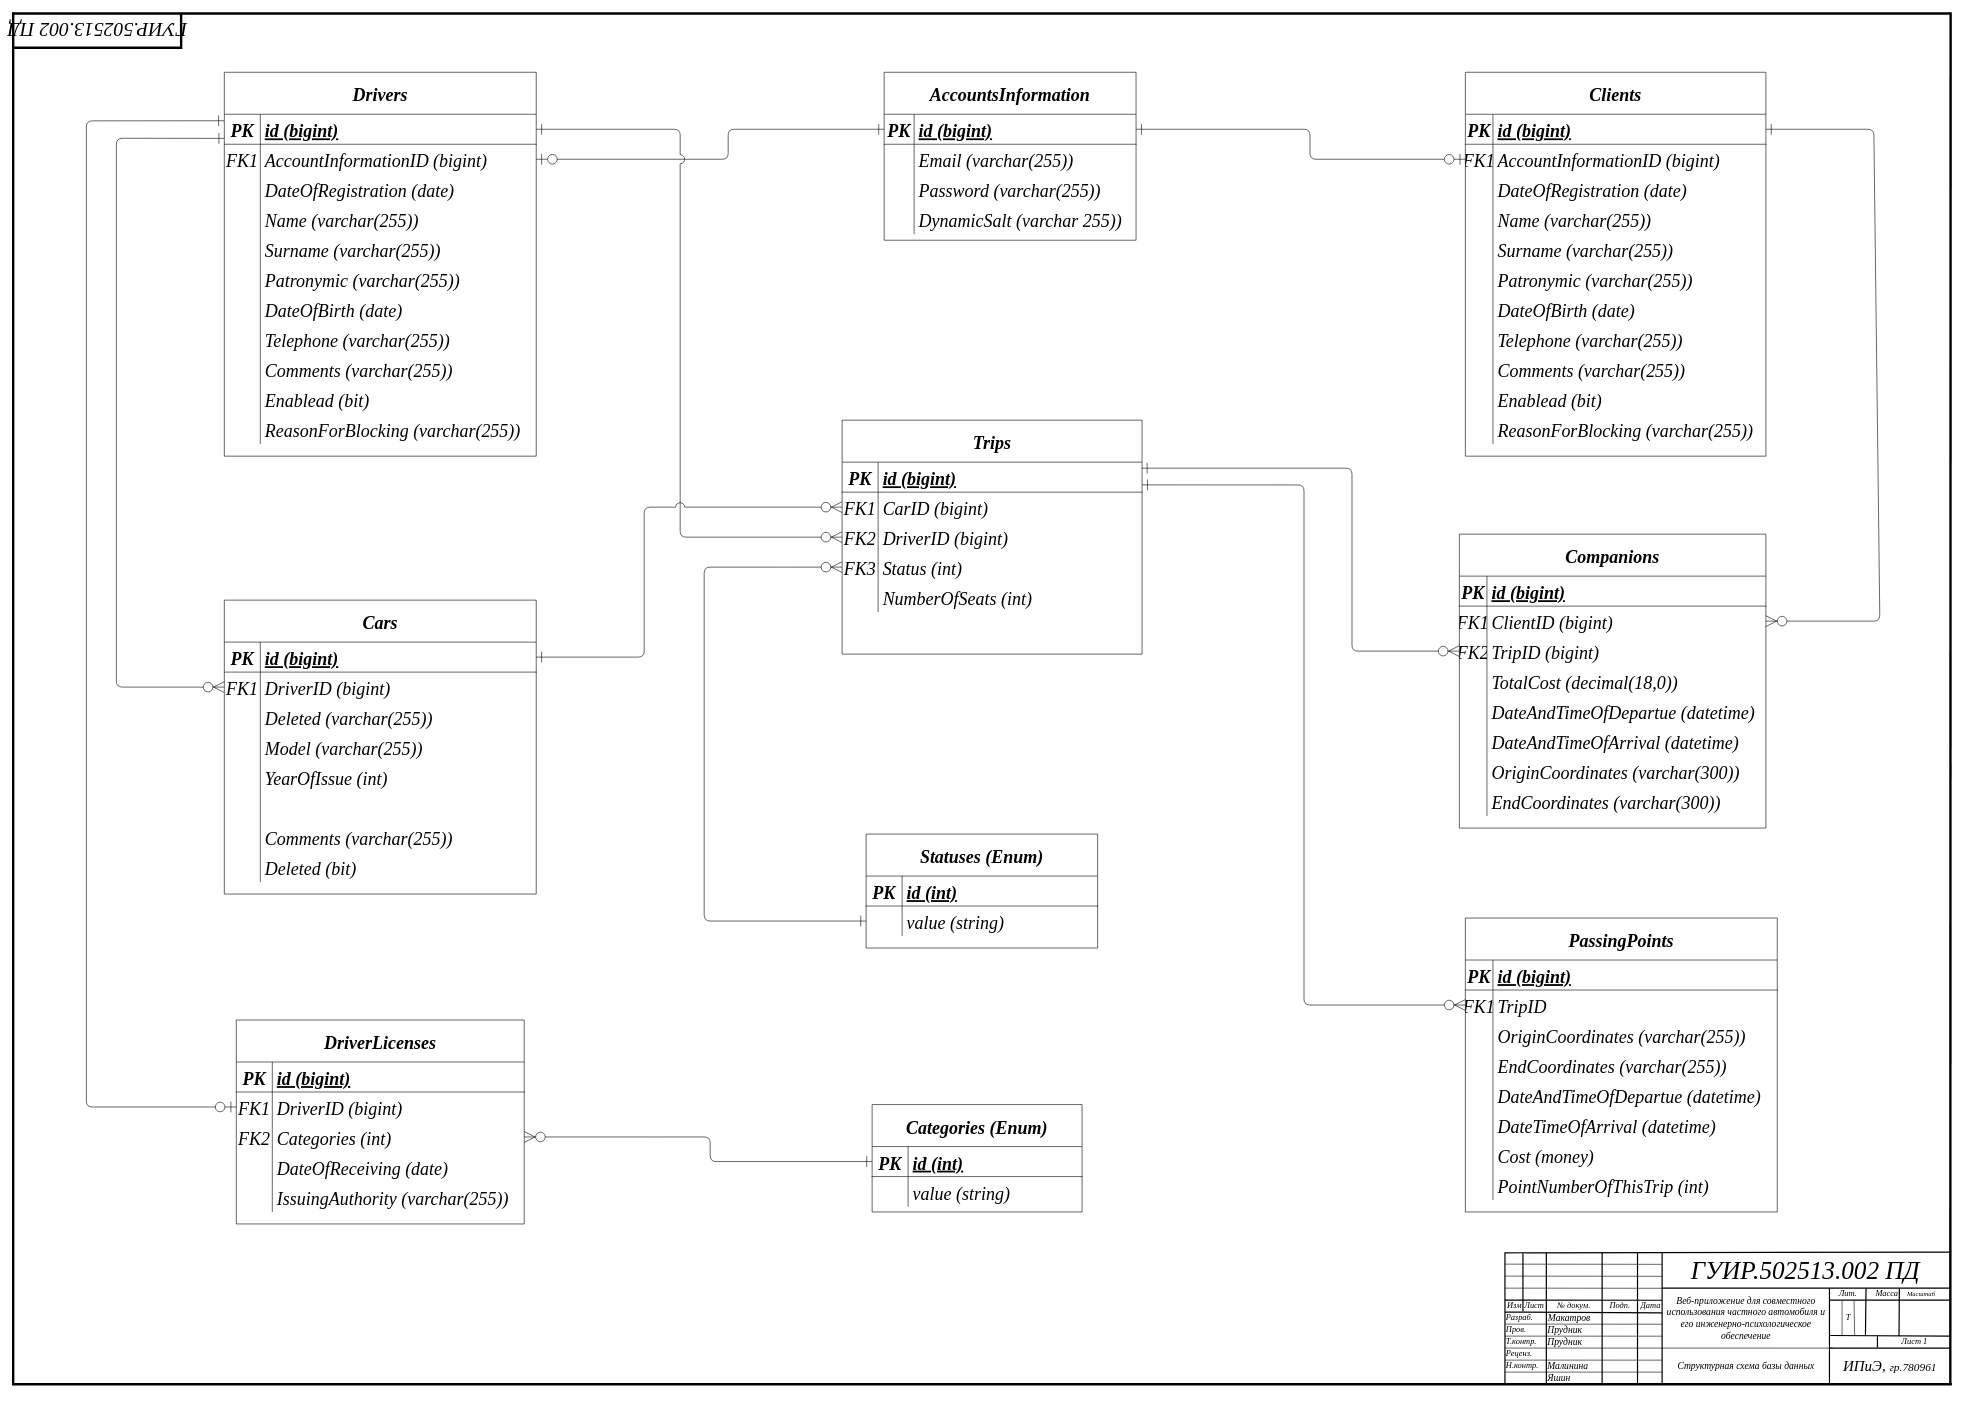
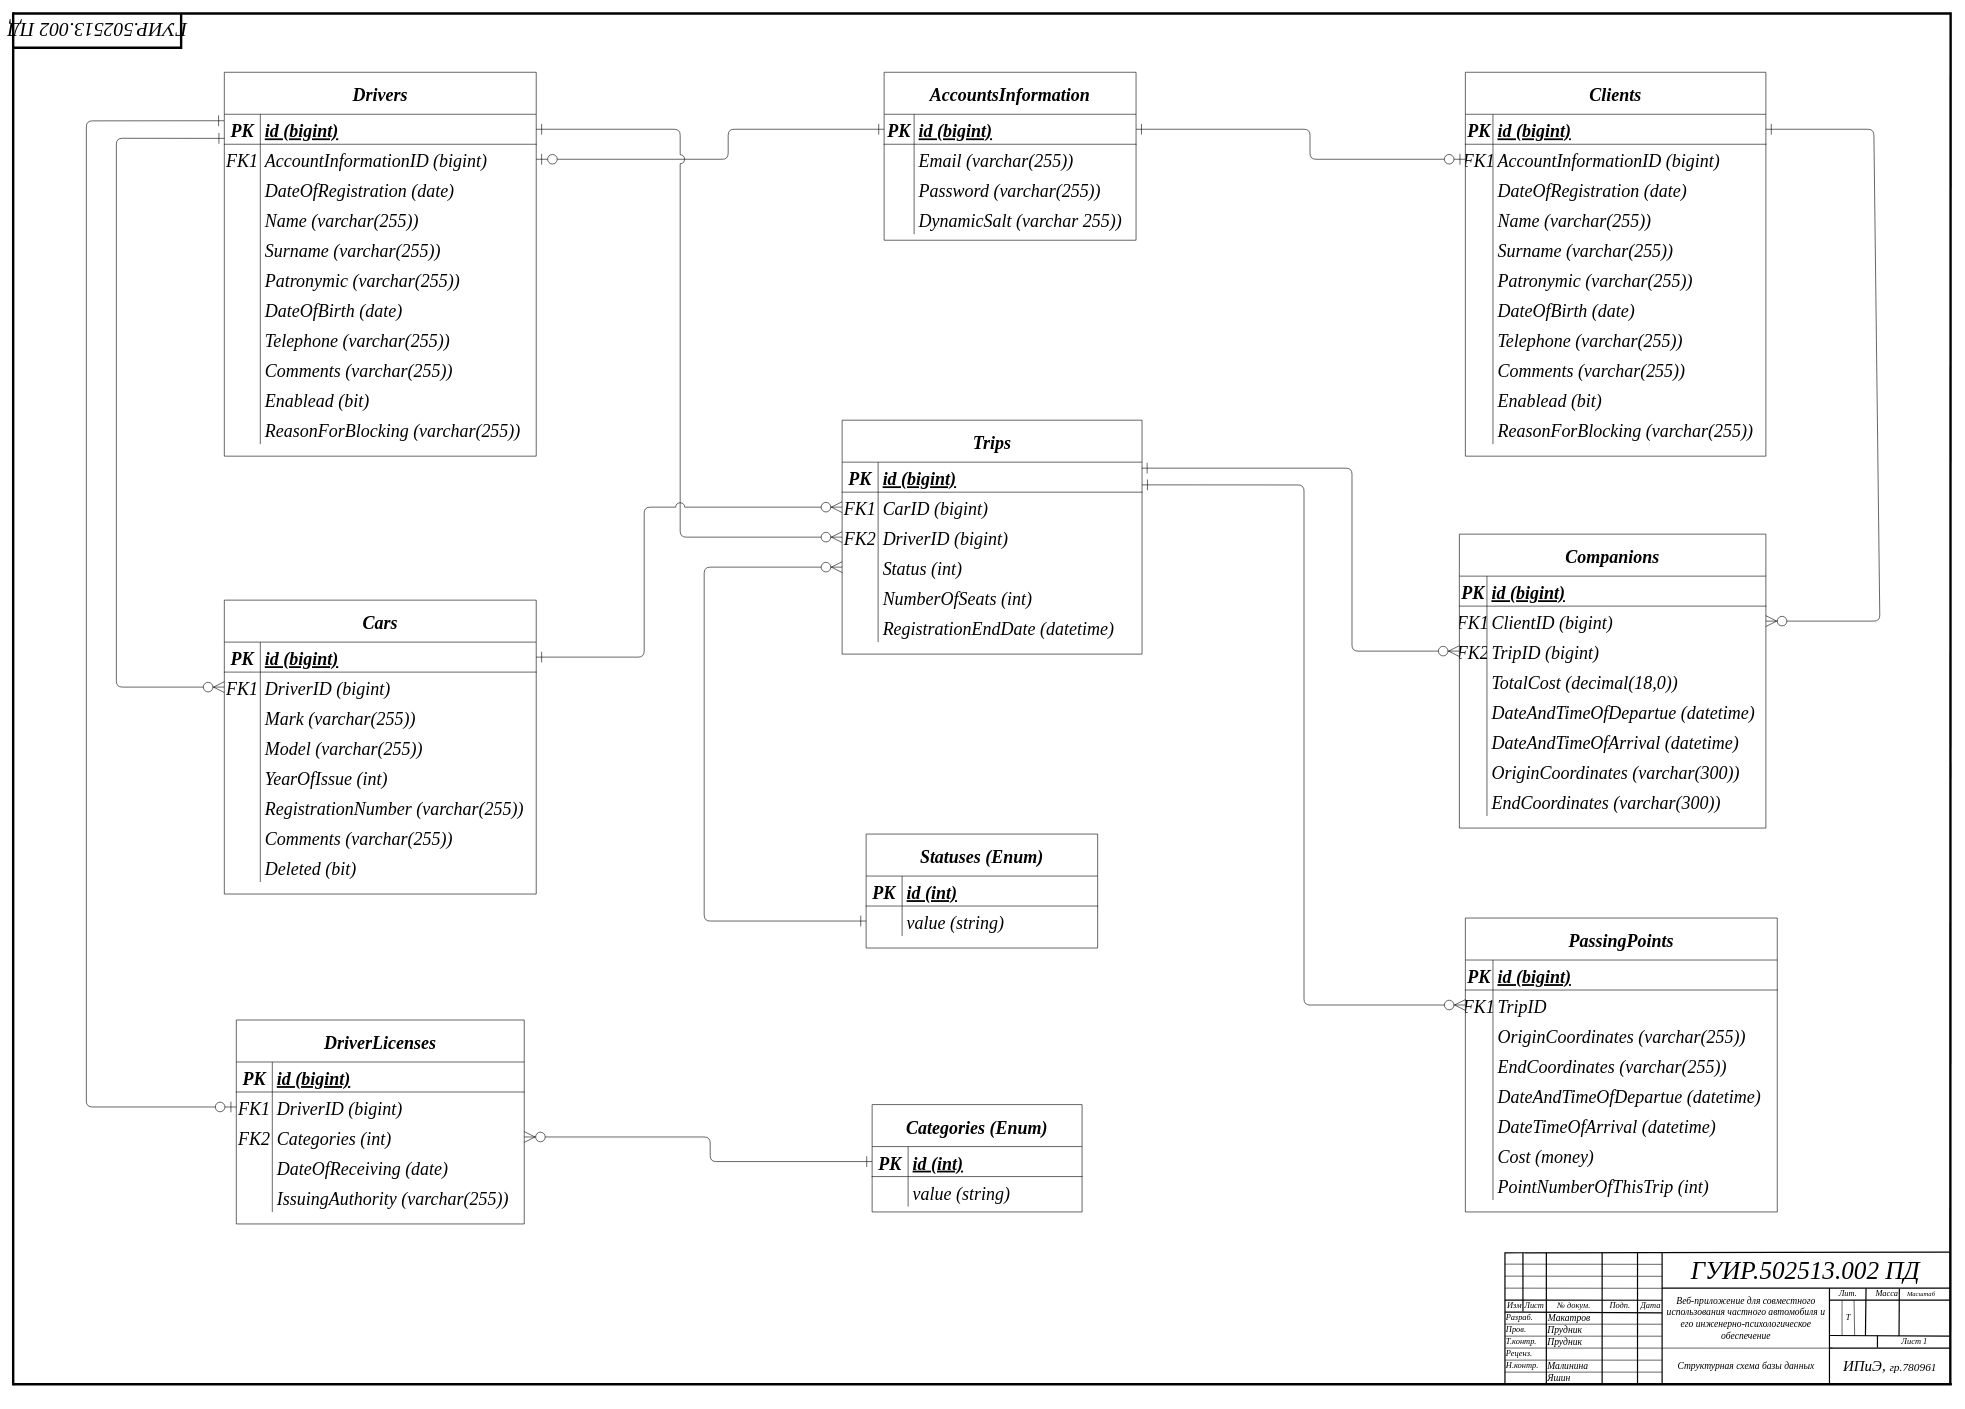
(860, 567) -> none
none -> (1010, 627)
(371, 719) -> (358, 719)
none -> (398, 807)
